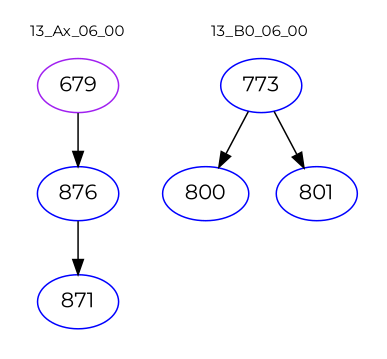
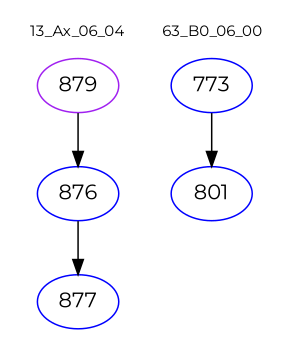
(78, 32) -> (78, 32)
(260, 32) -> (212, 32)
(78, 86) -> (78, 86)
(206, 194) -> none
(78, 302) -> (78, 302)
